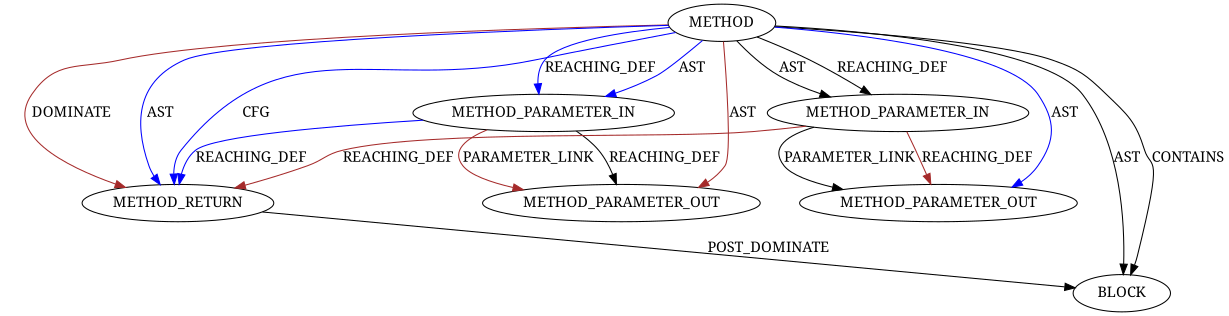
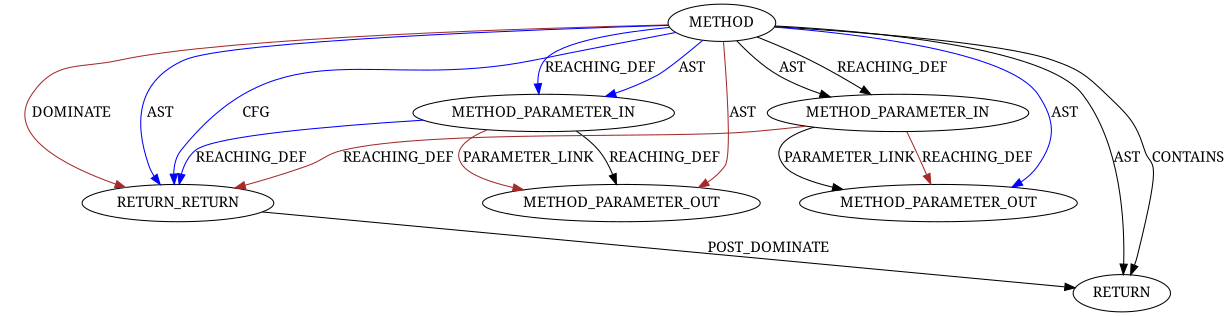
(178, 203) -> (178, 203)
(1122, 293) -> (1122, 293)
